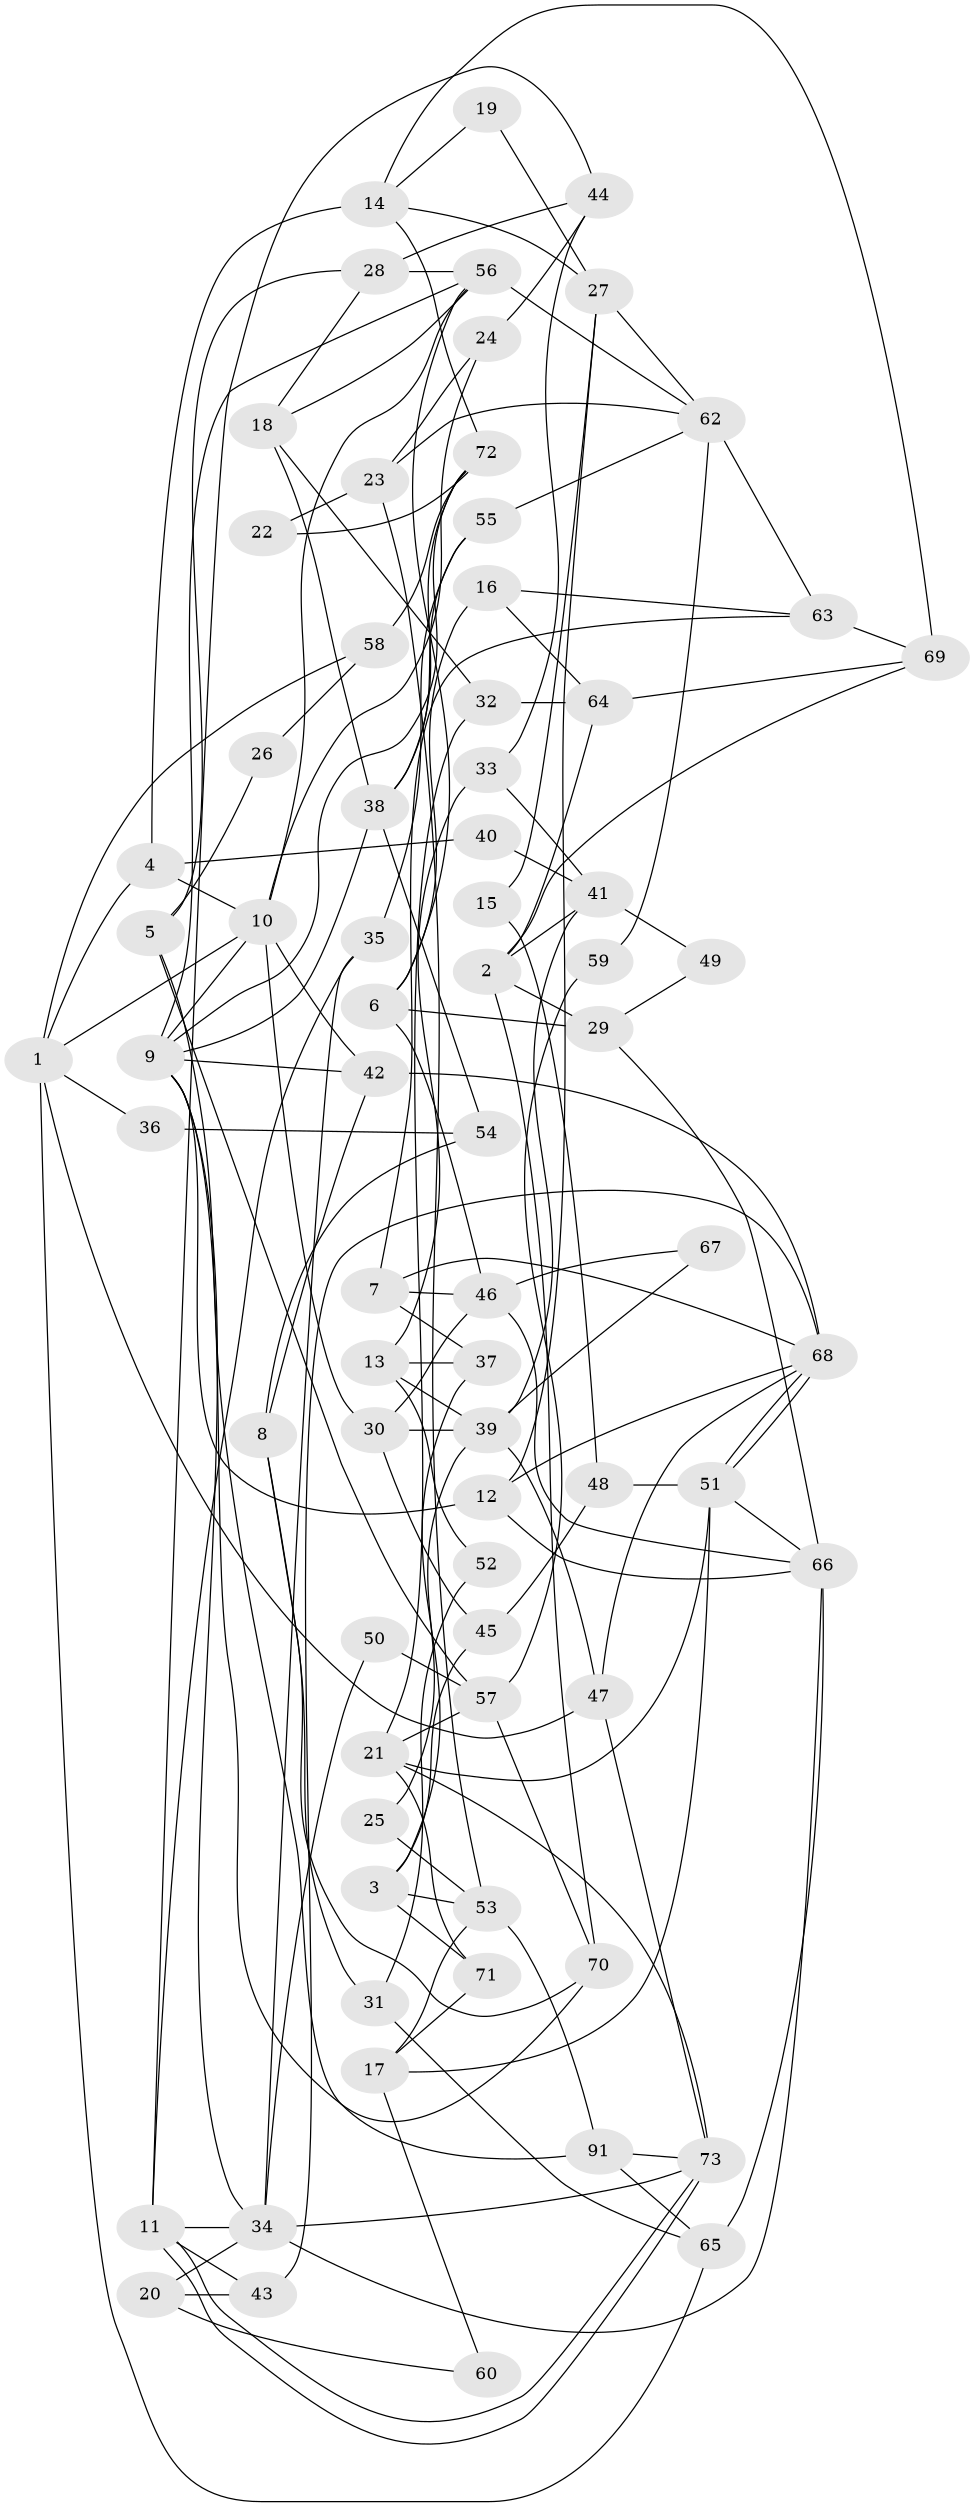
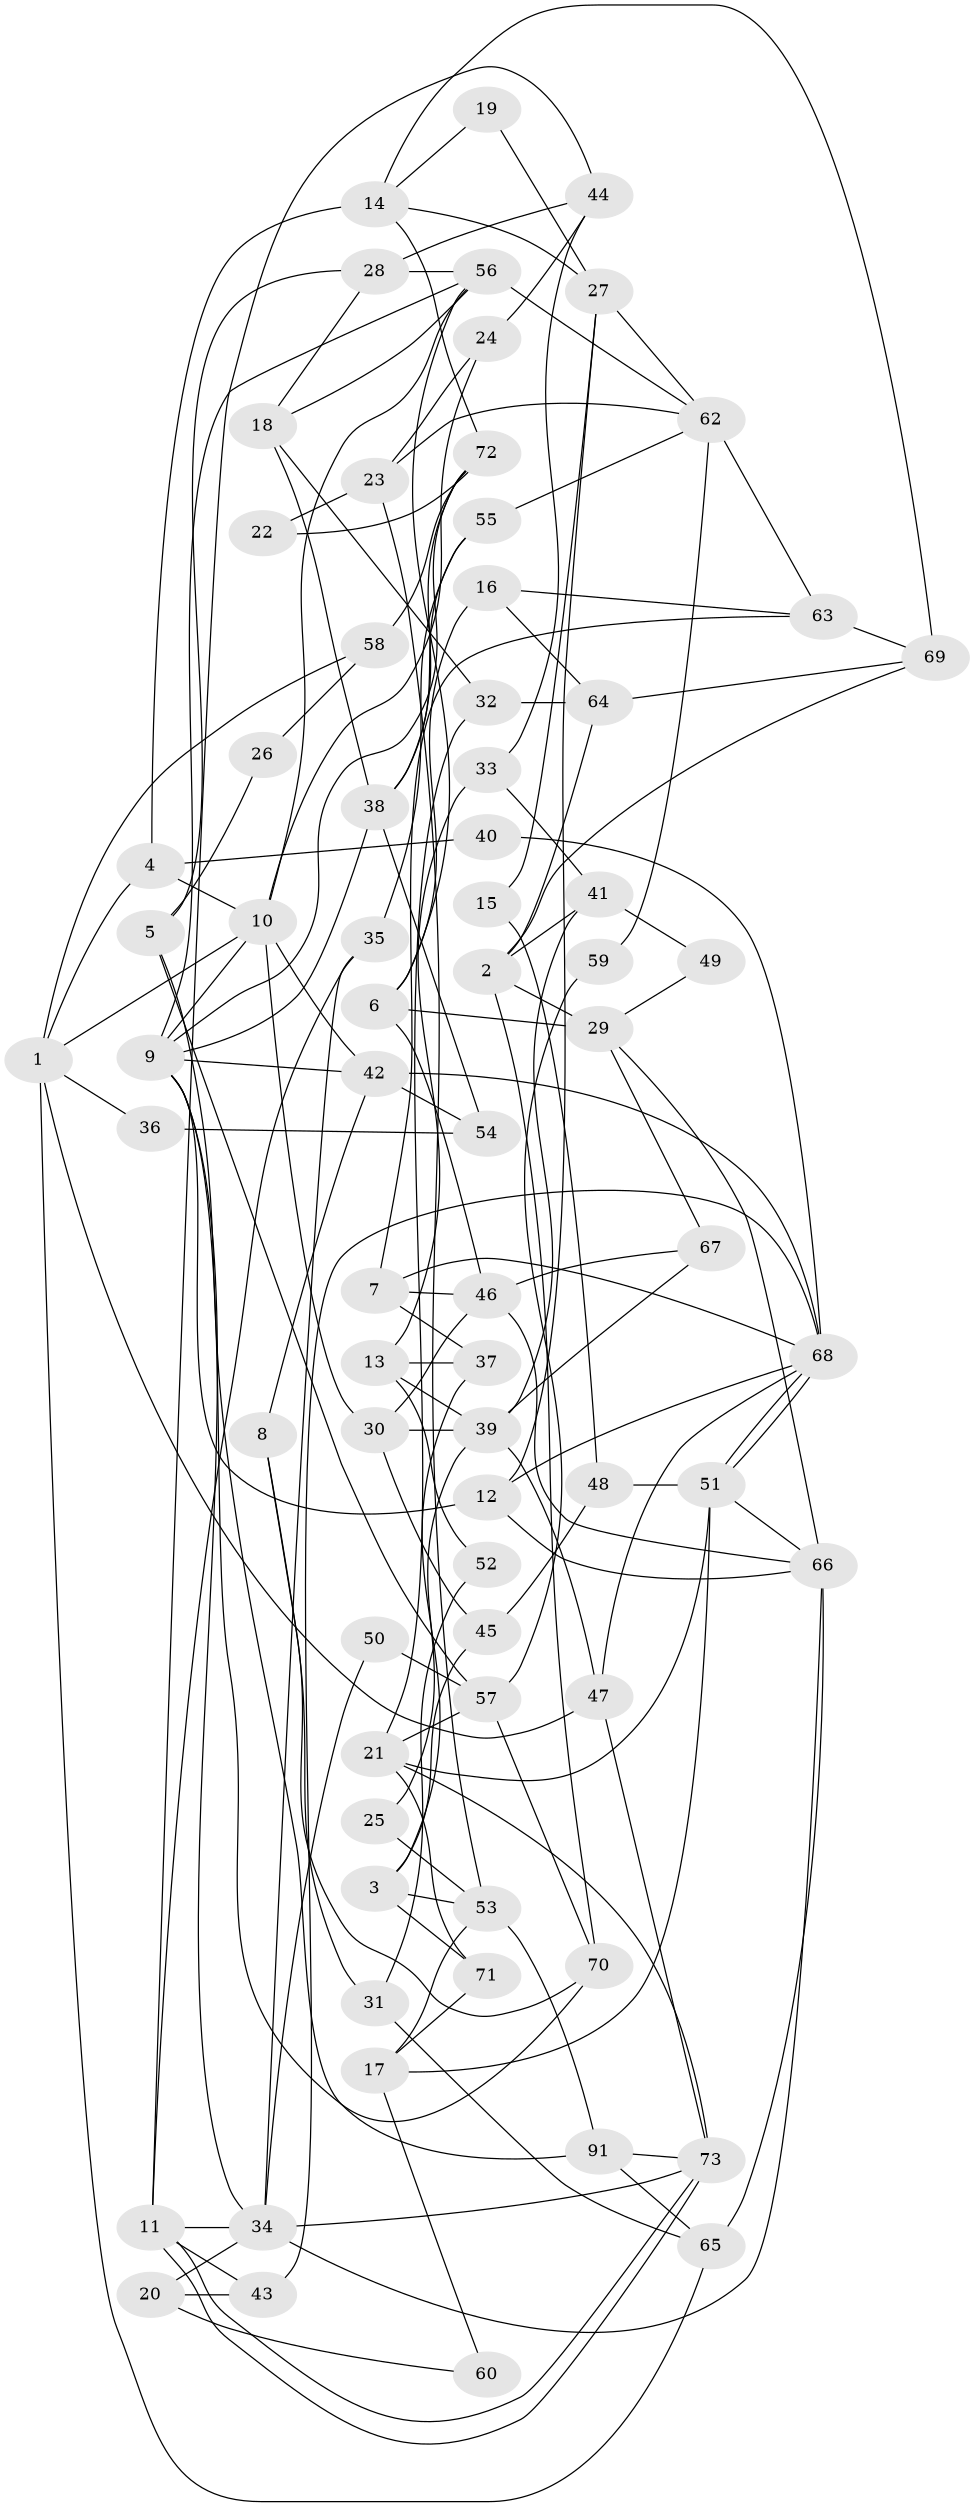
(542, 865) -> (774, 1005)
none -> (655, 1139)
(331, 1222) -> (424, 1100)
